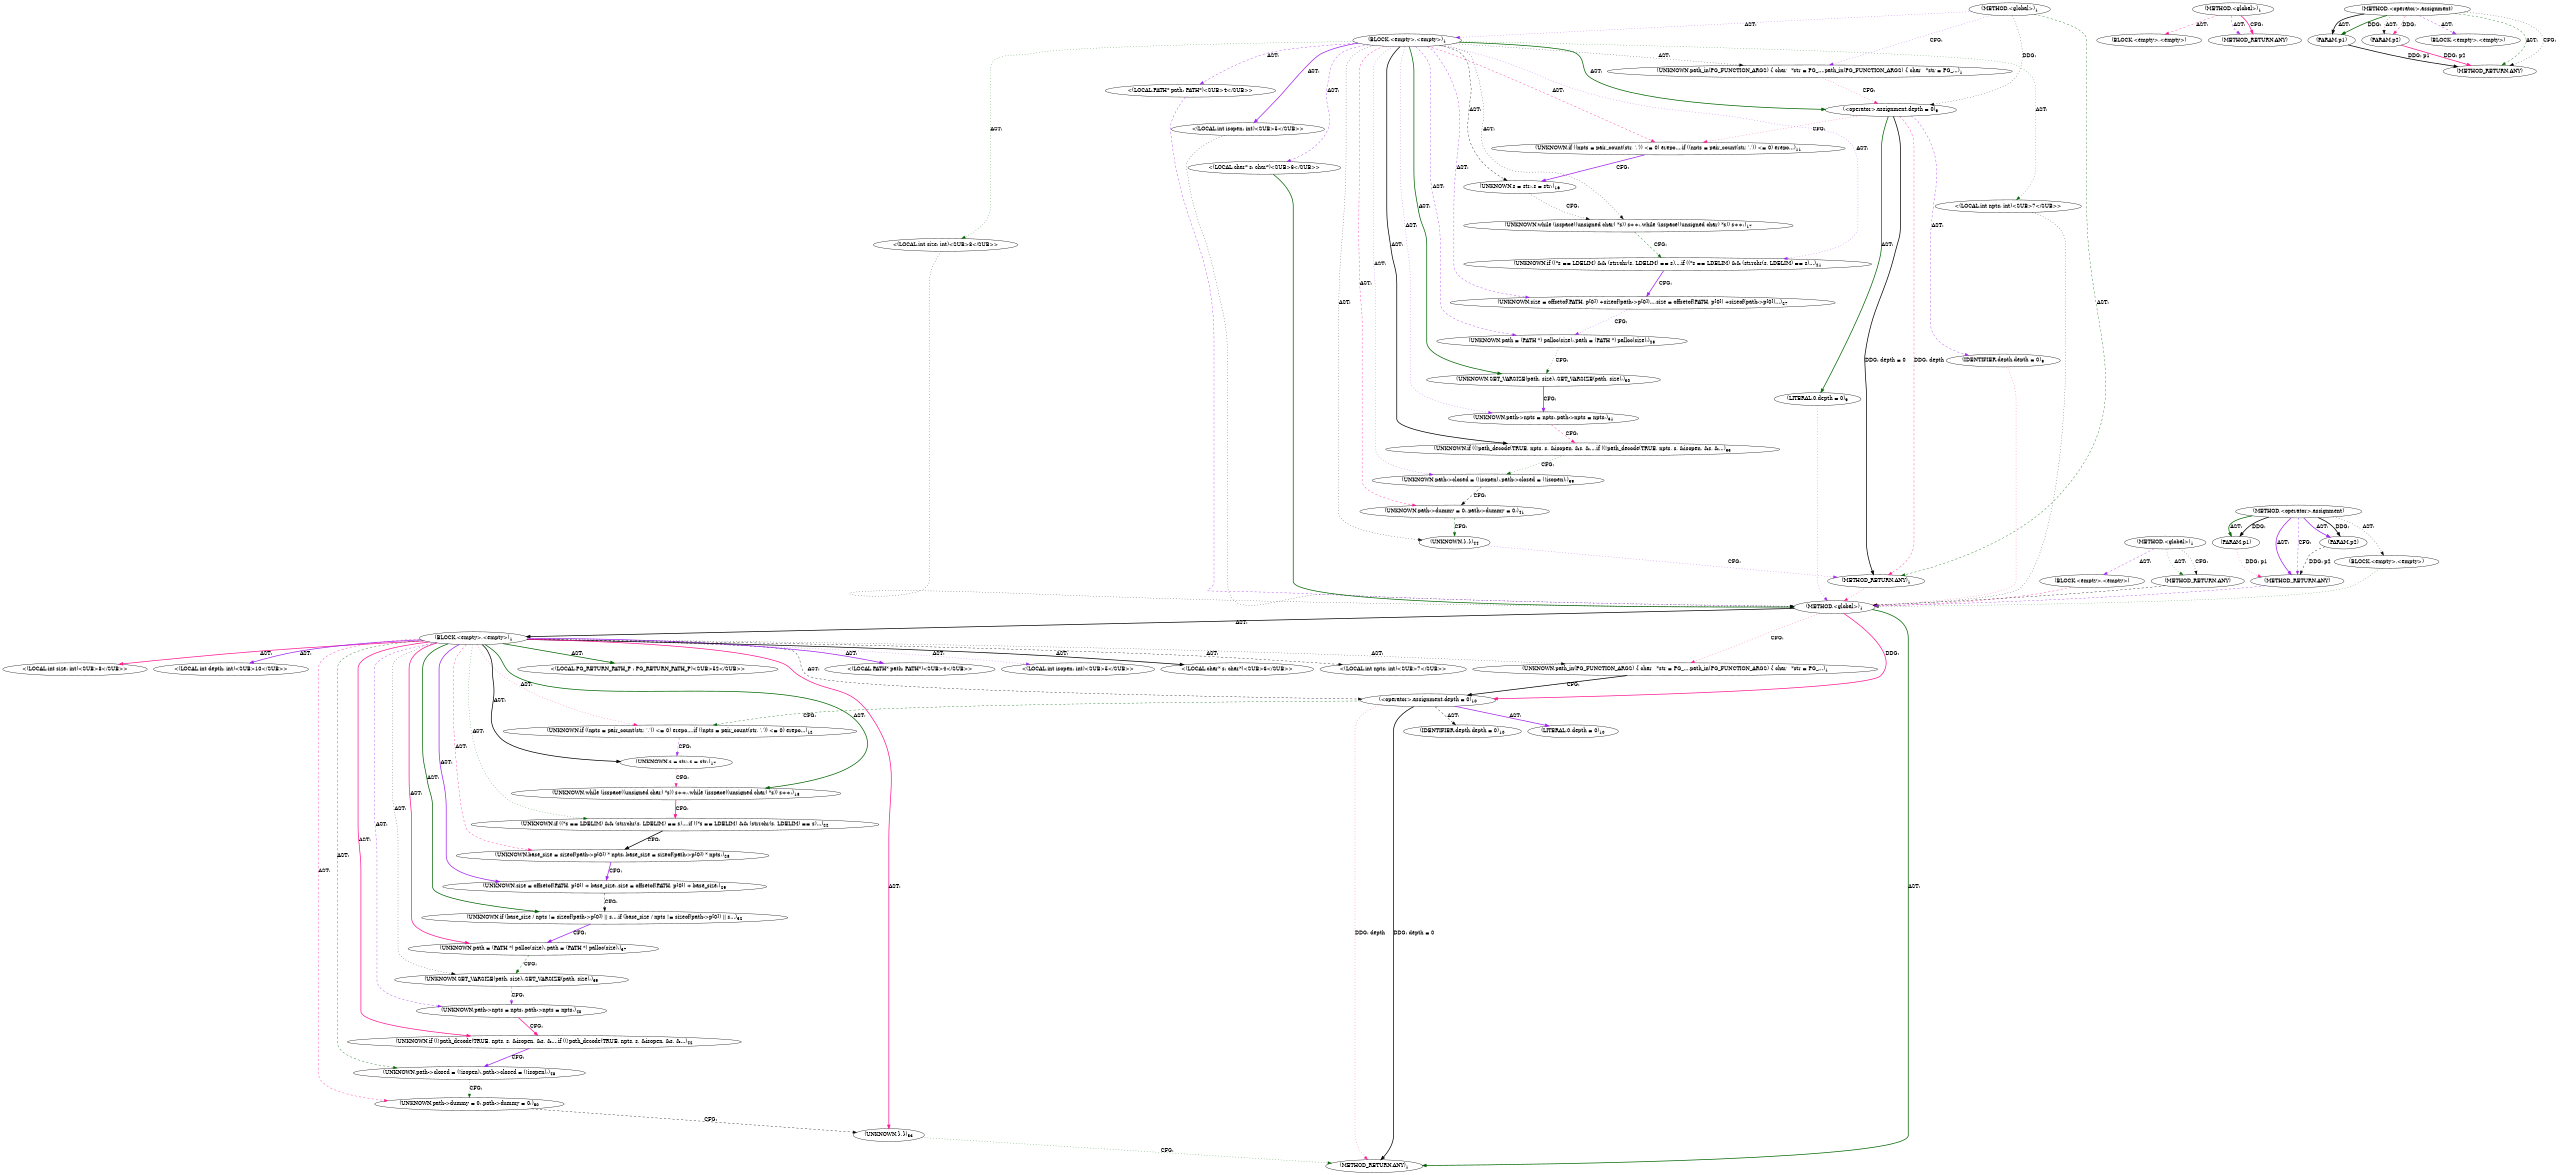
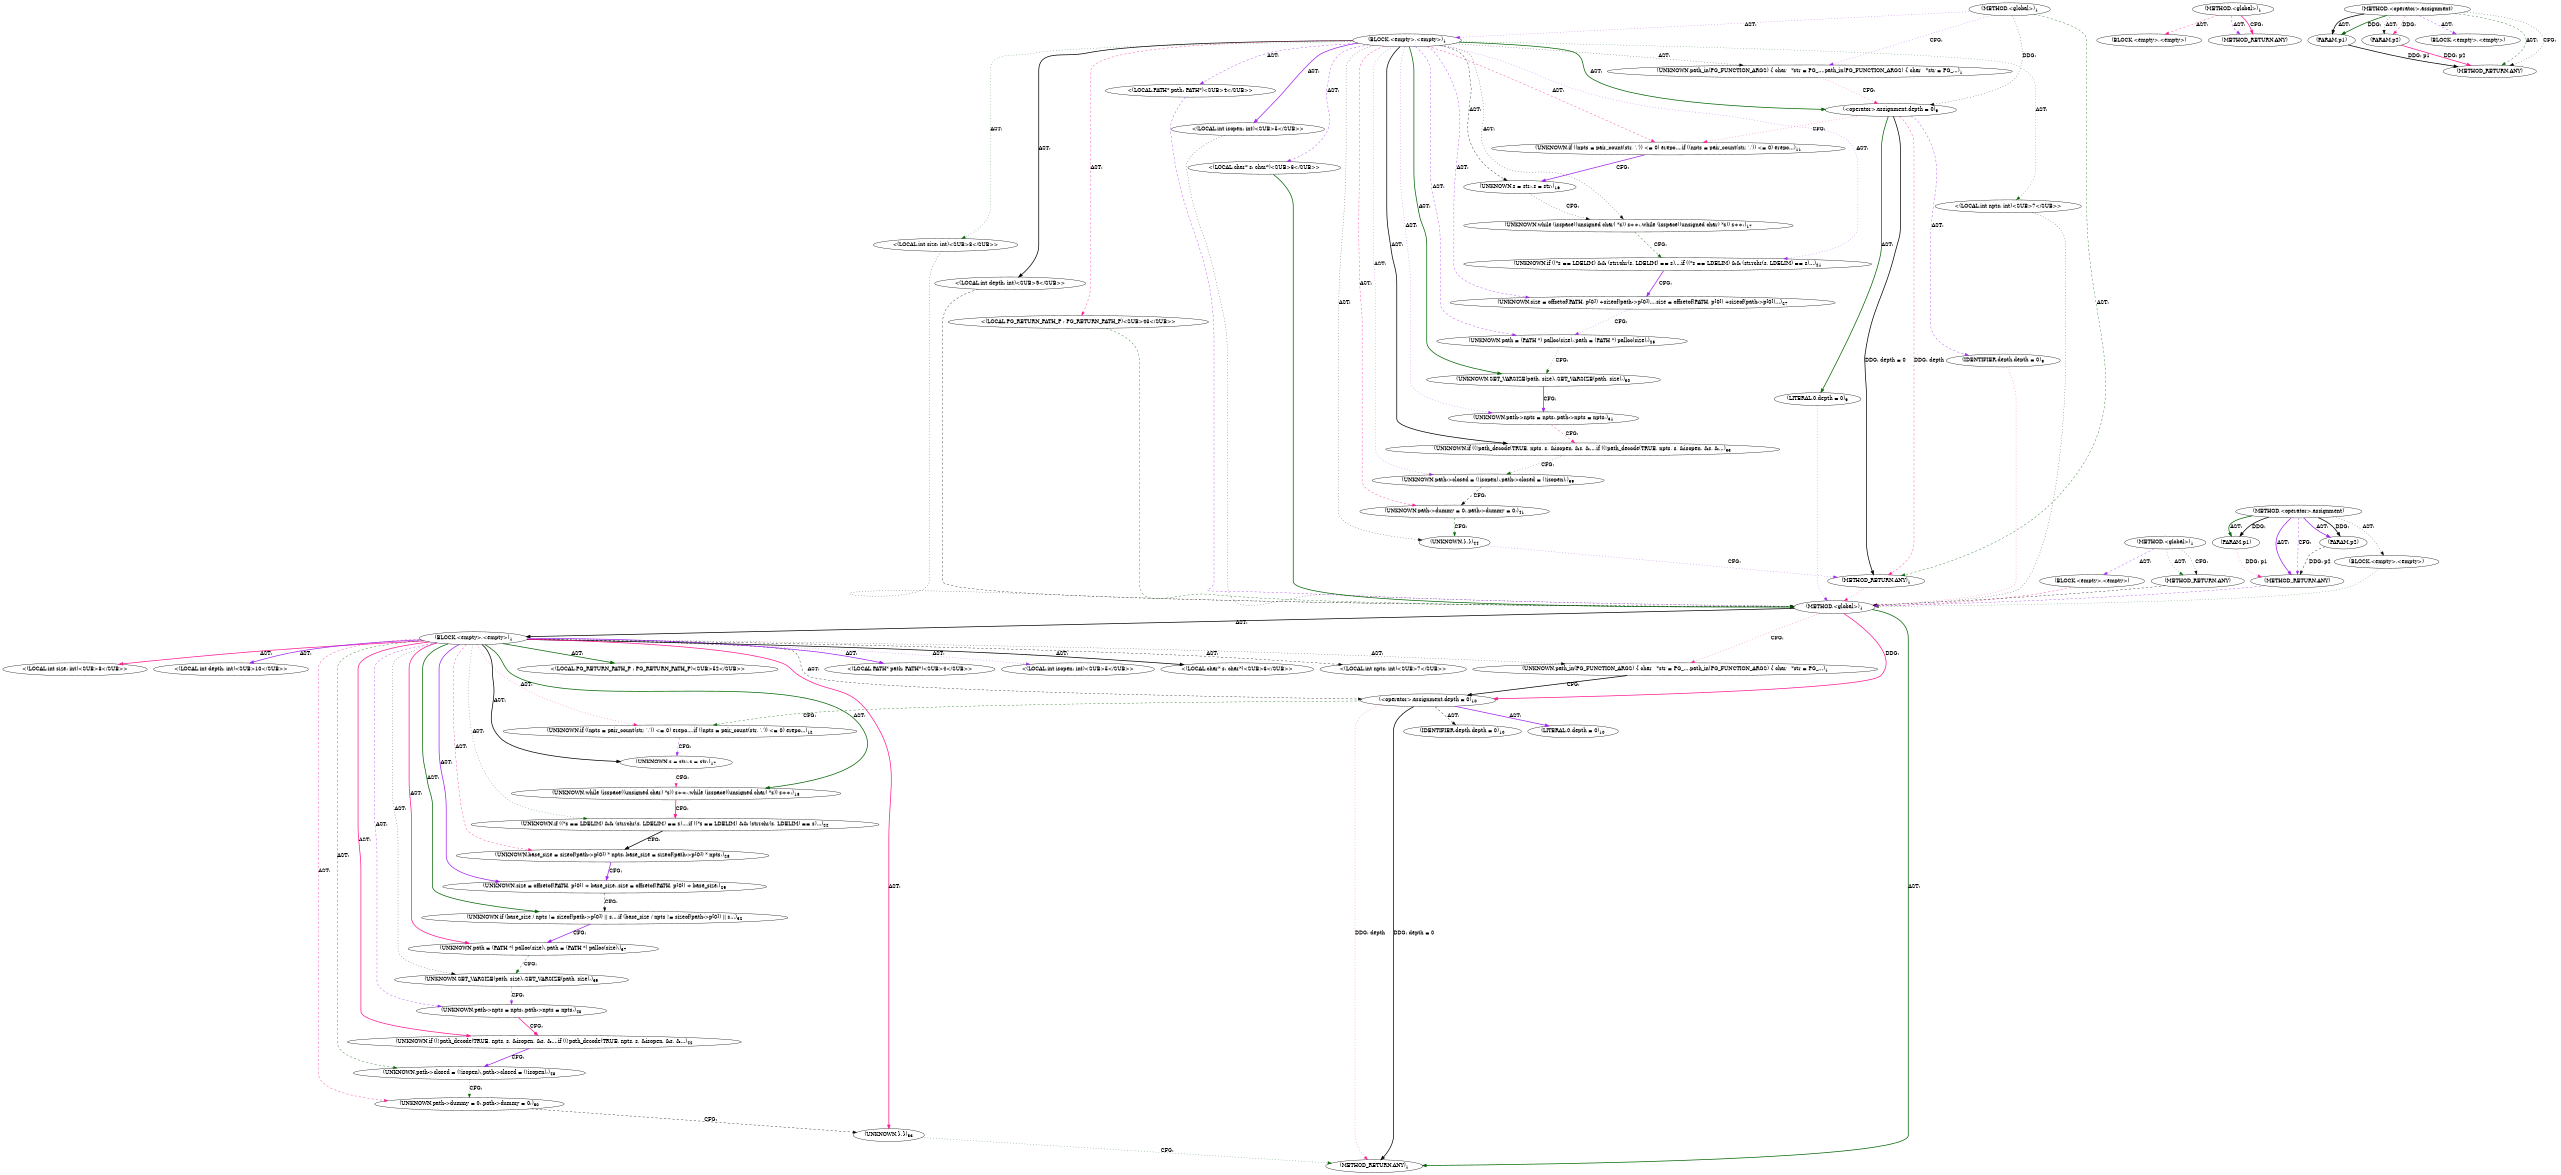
none -> (1010, 283)
none -> (1078, 322)
